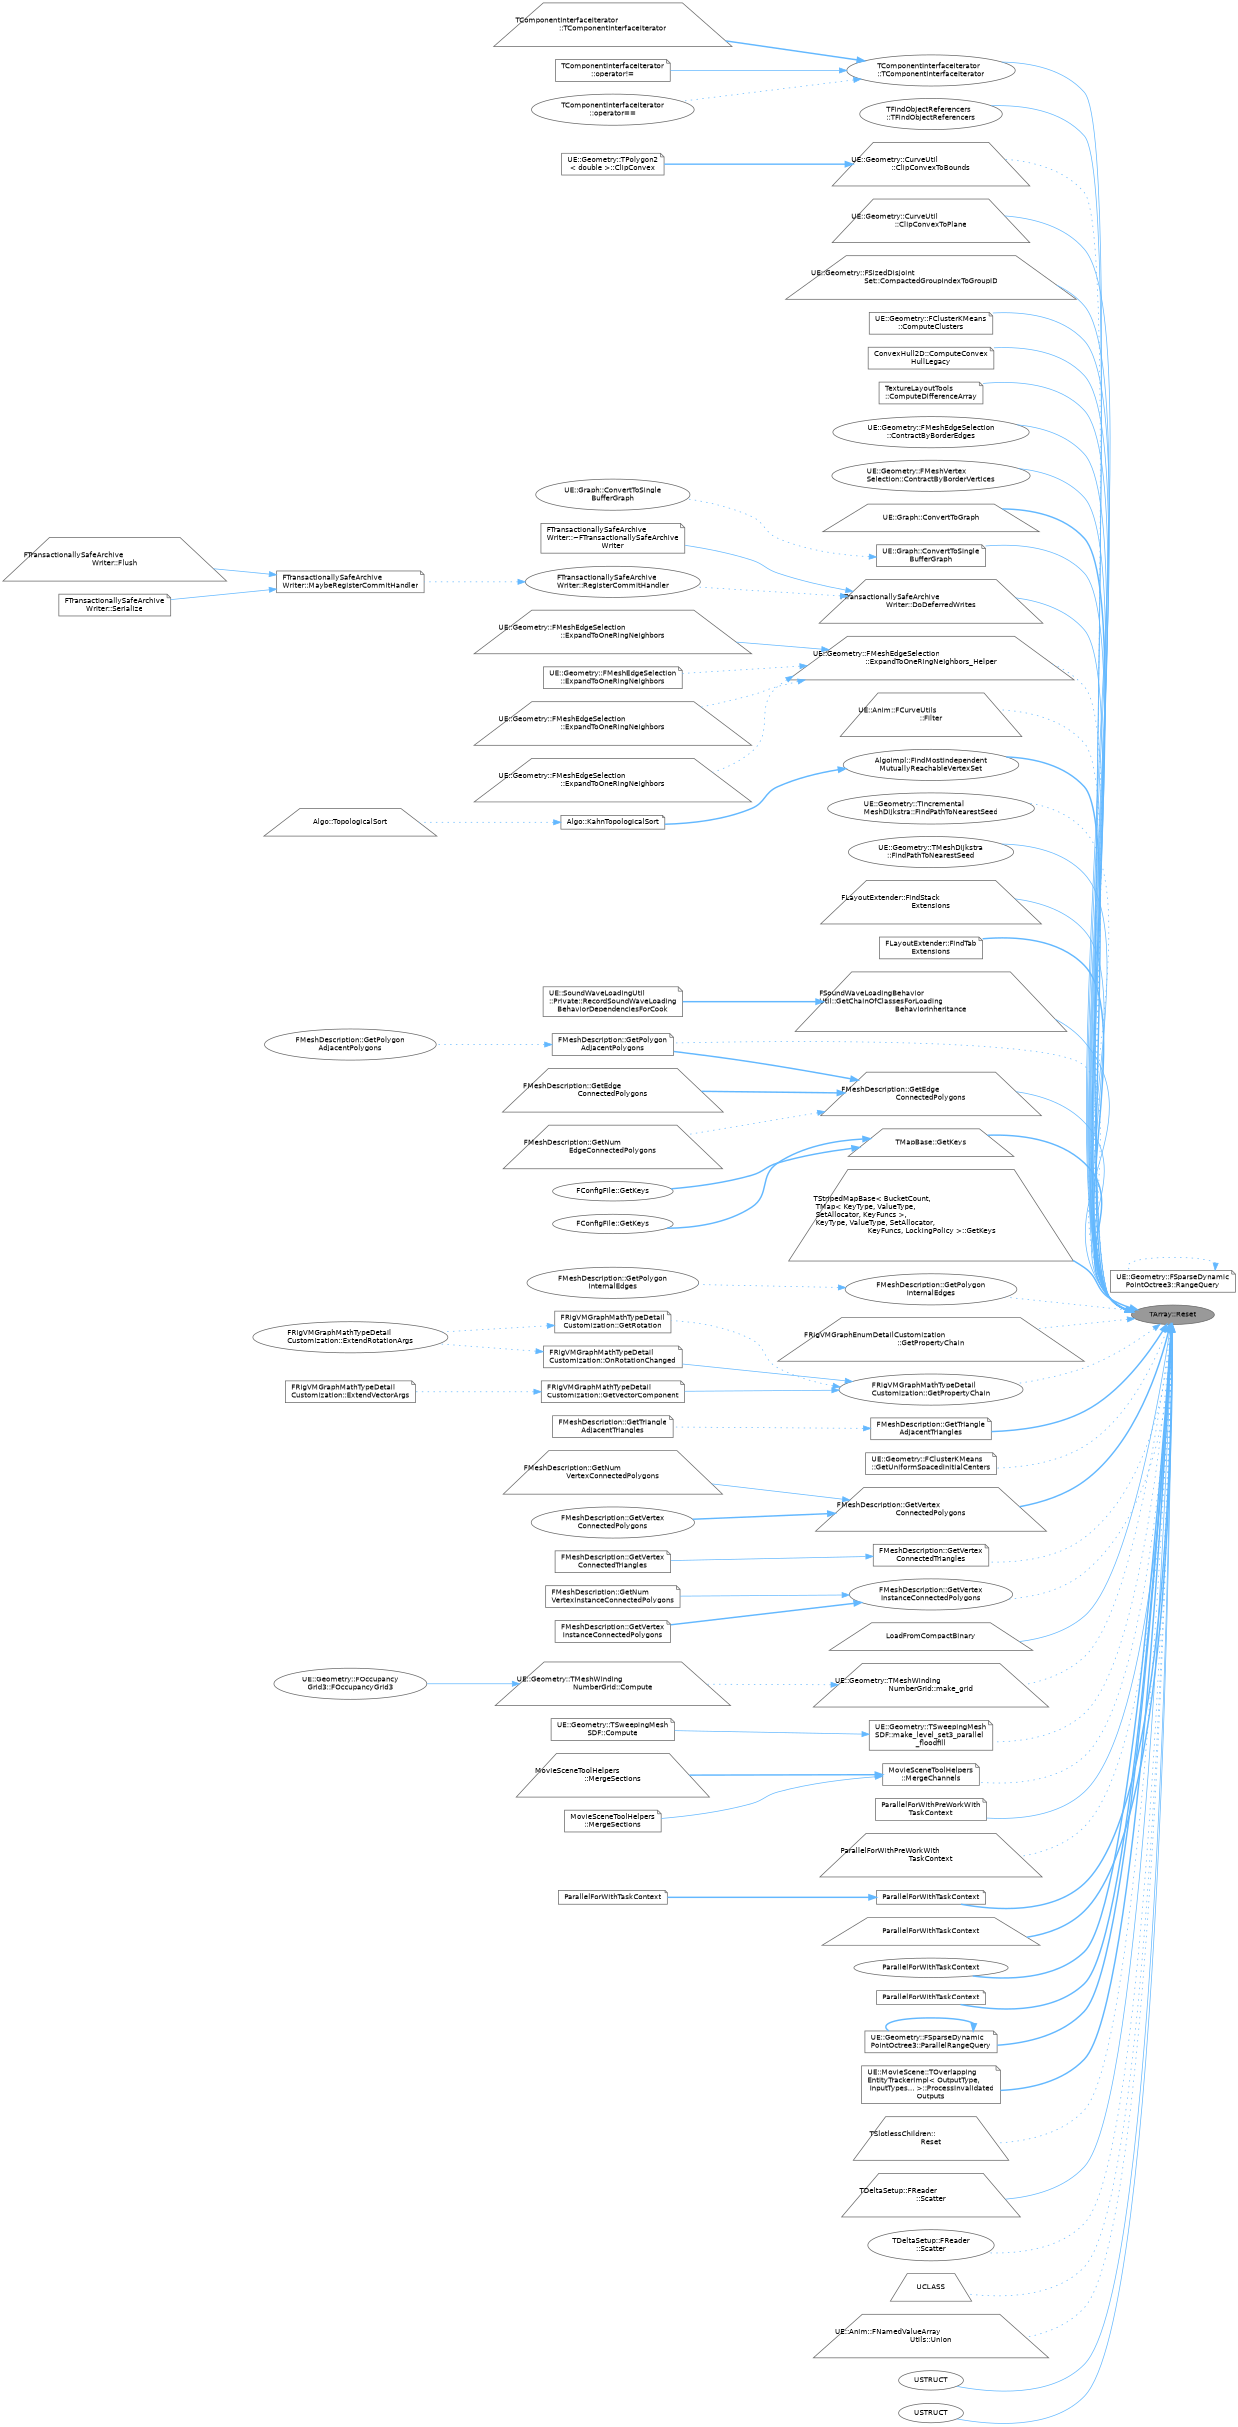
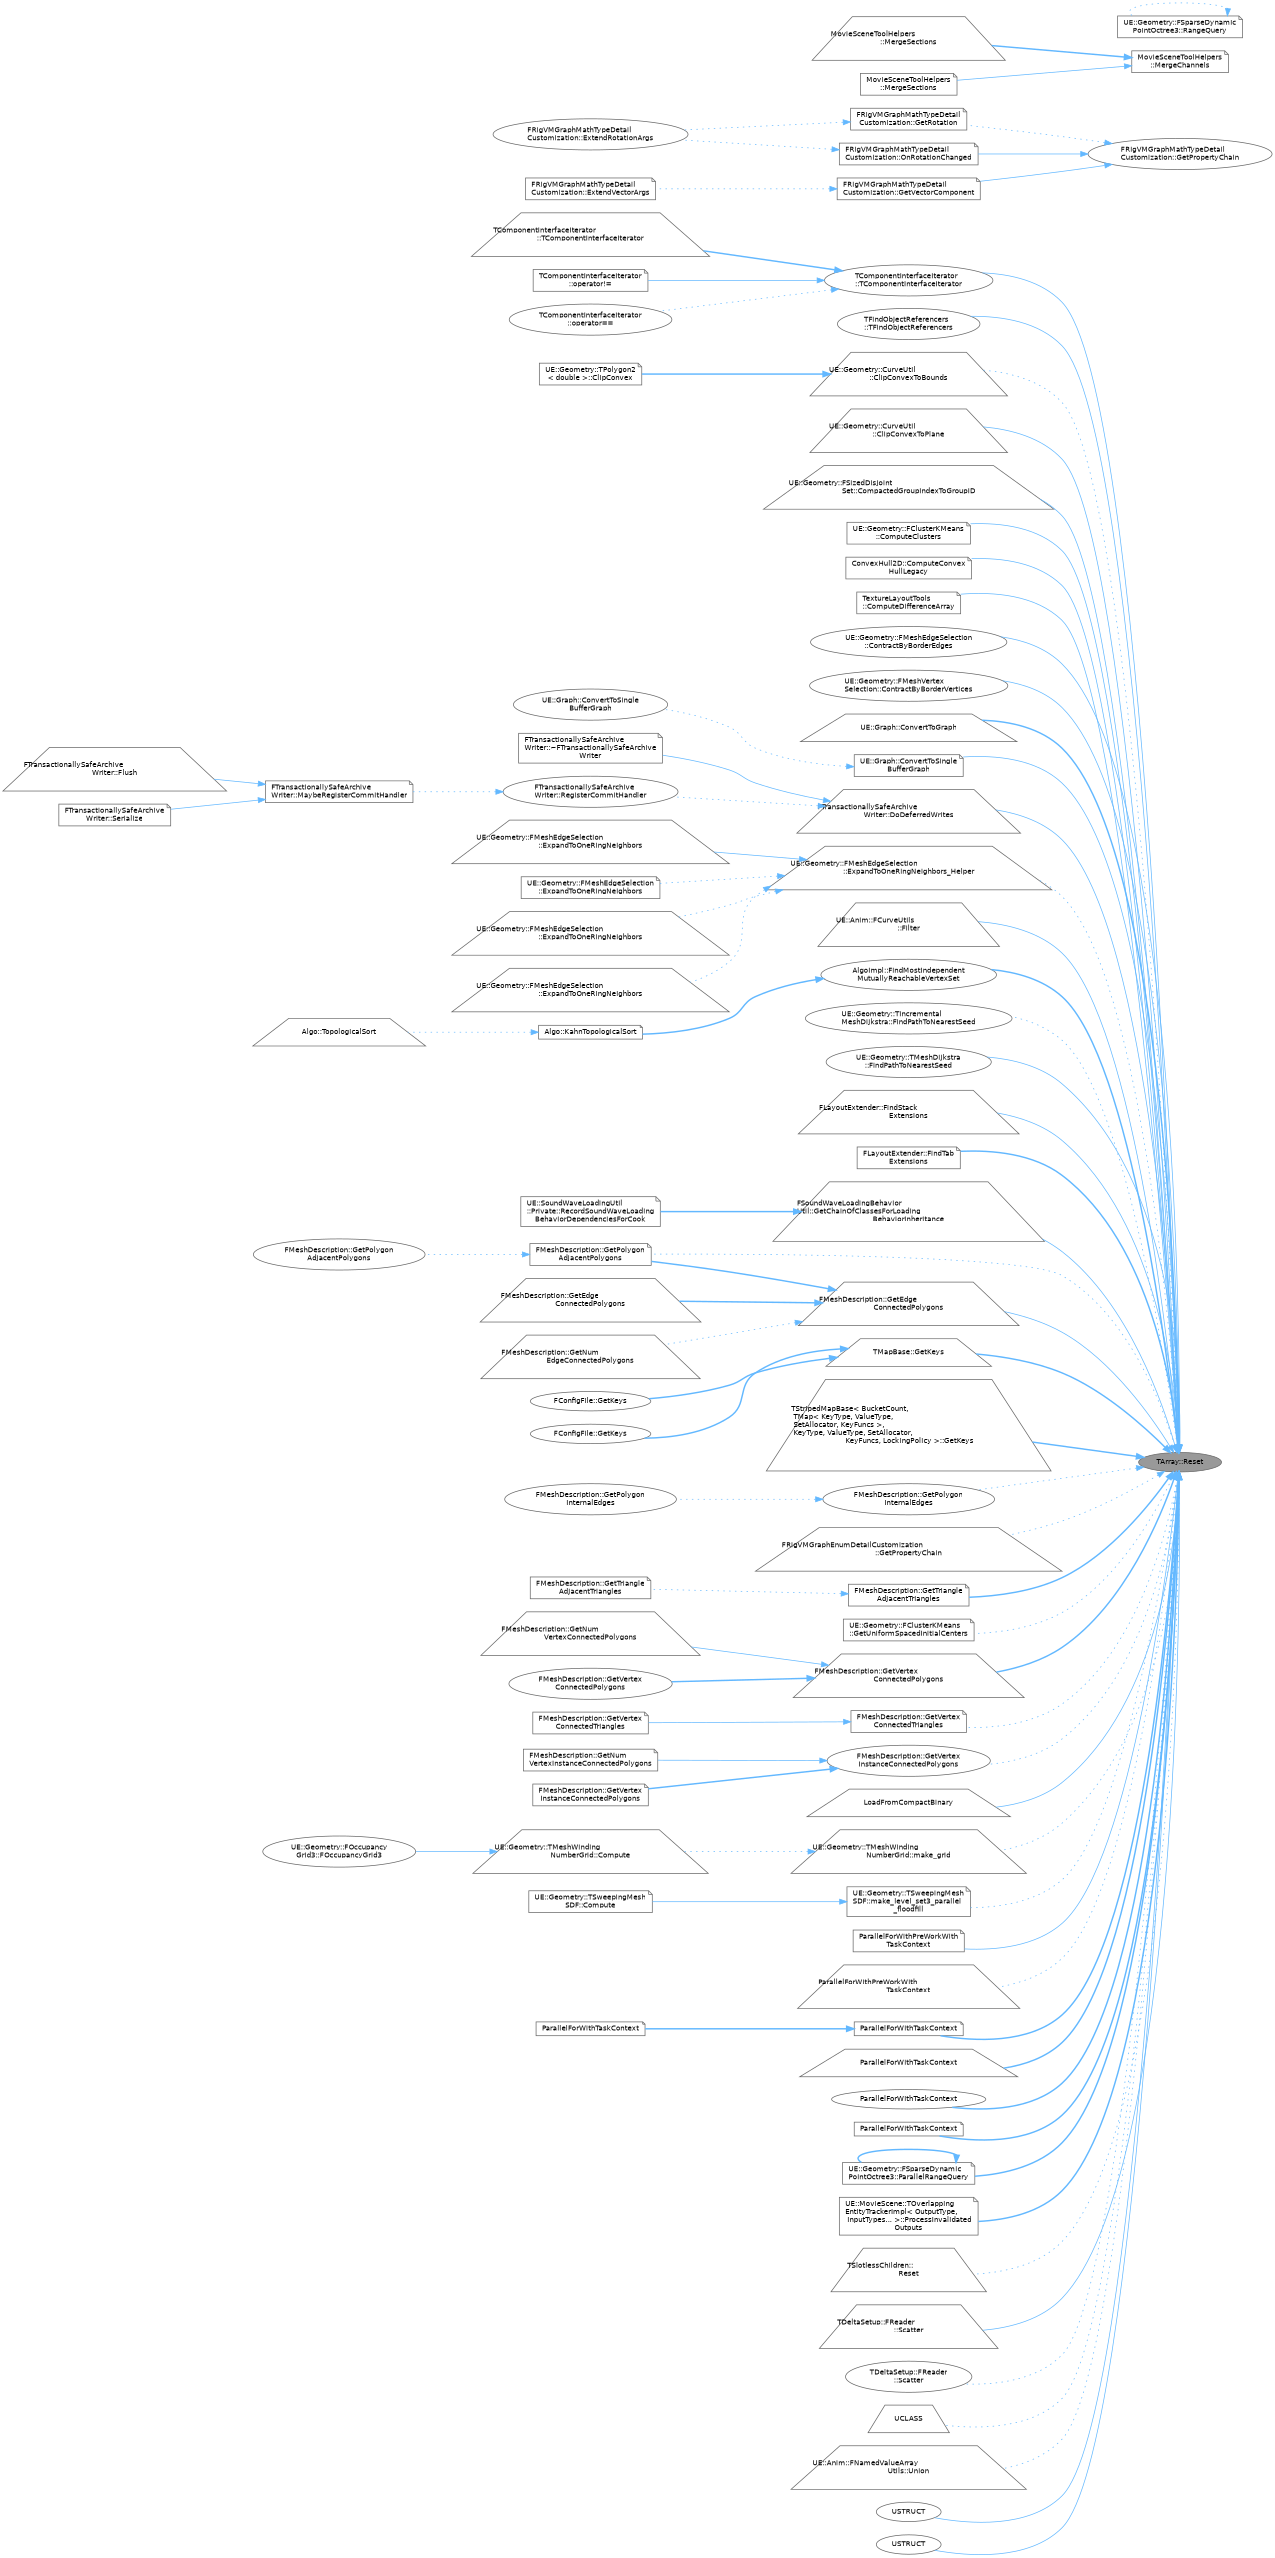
(1099, 983) -> (1135, 1147)
(1089, 1366) -> none
(1141, 1605) -> none
